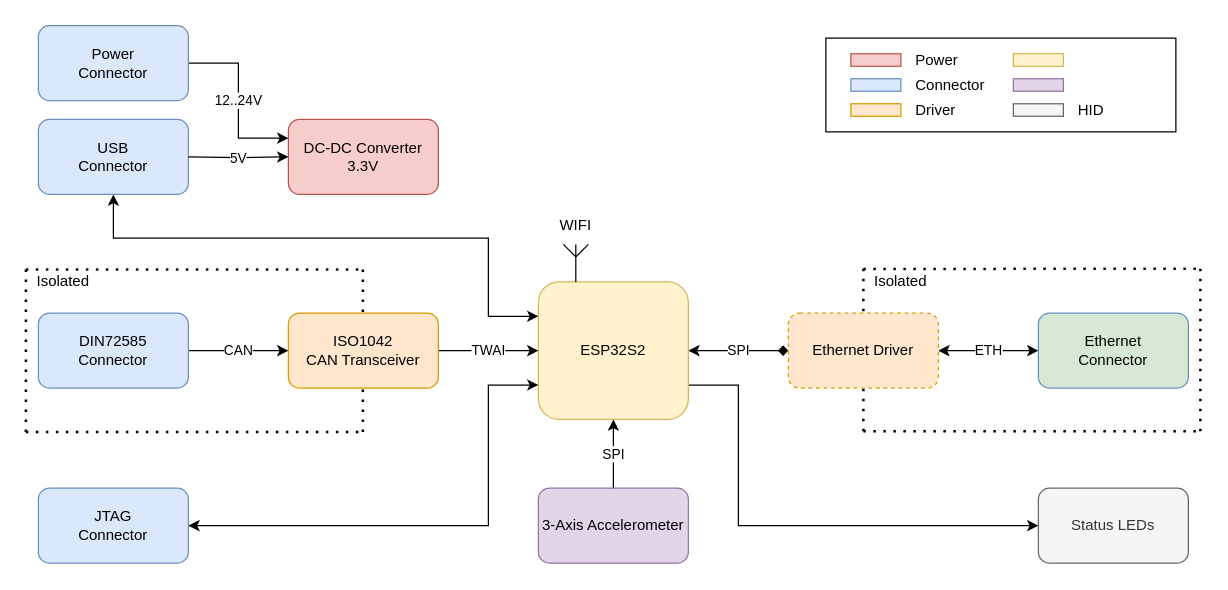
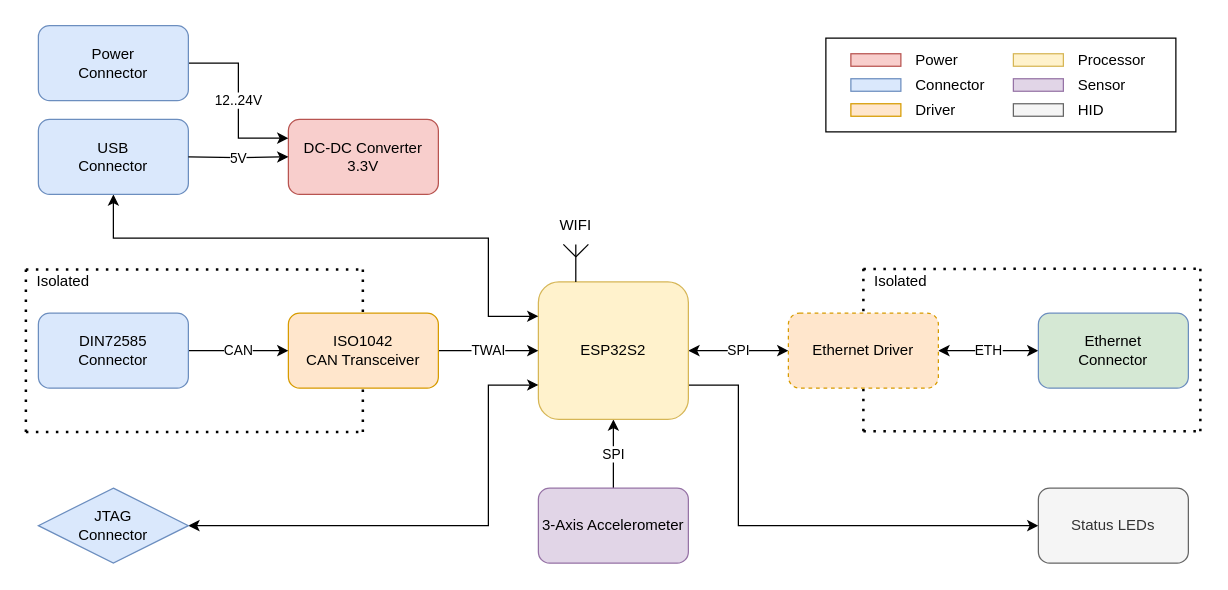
none -> (1113, 60)
none -> (1101, 85)
(777, 351) -> (778, 351)
(113, 526) -> (113, 526)
